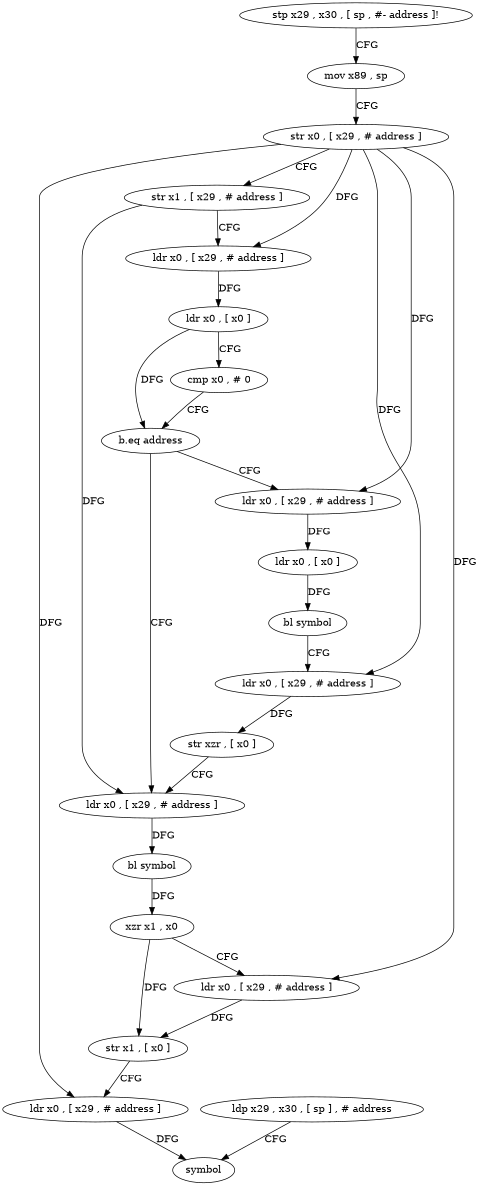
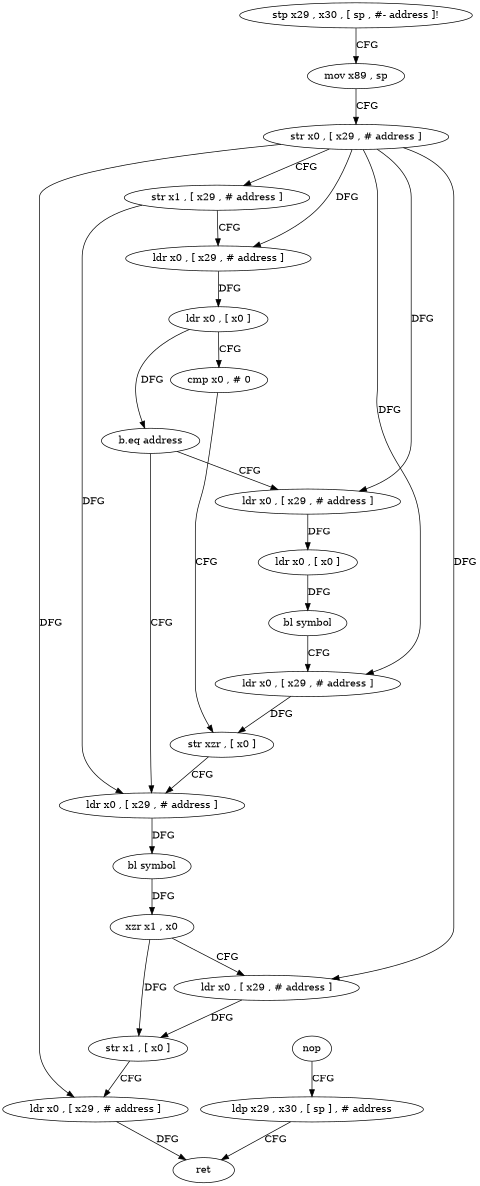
(185, 407) -> (195, 560)
none -> (312, 1049)
(204, 1170) -> (204, 1170)
